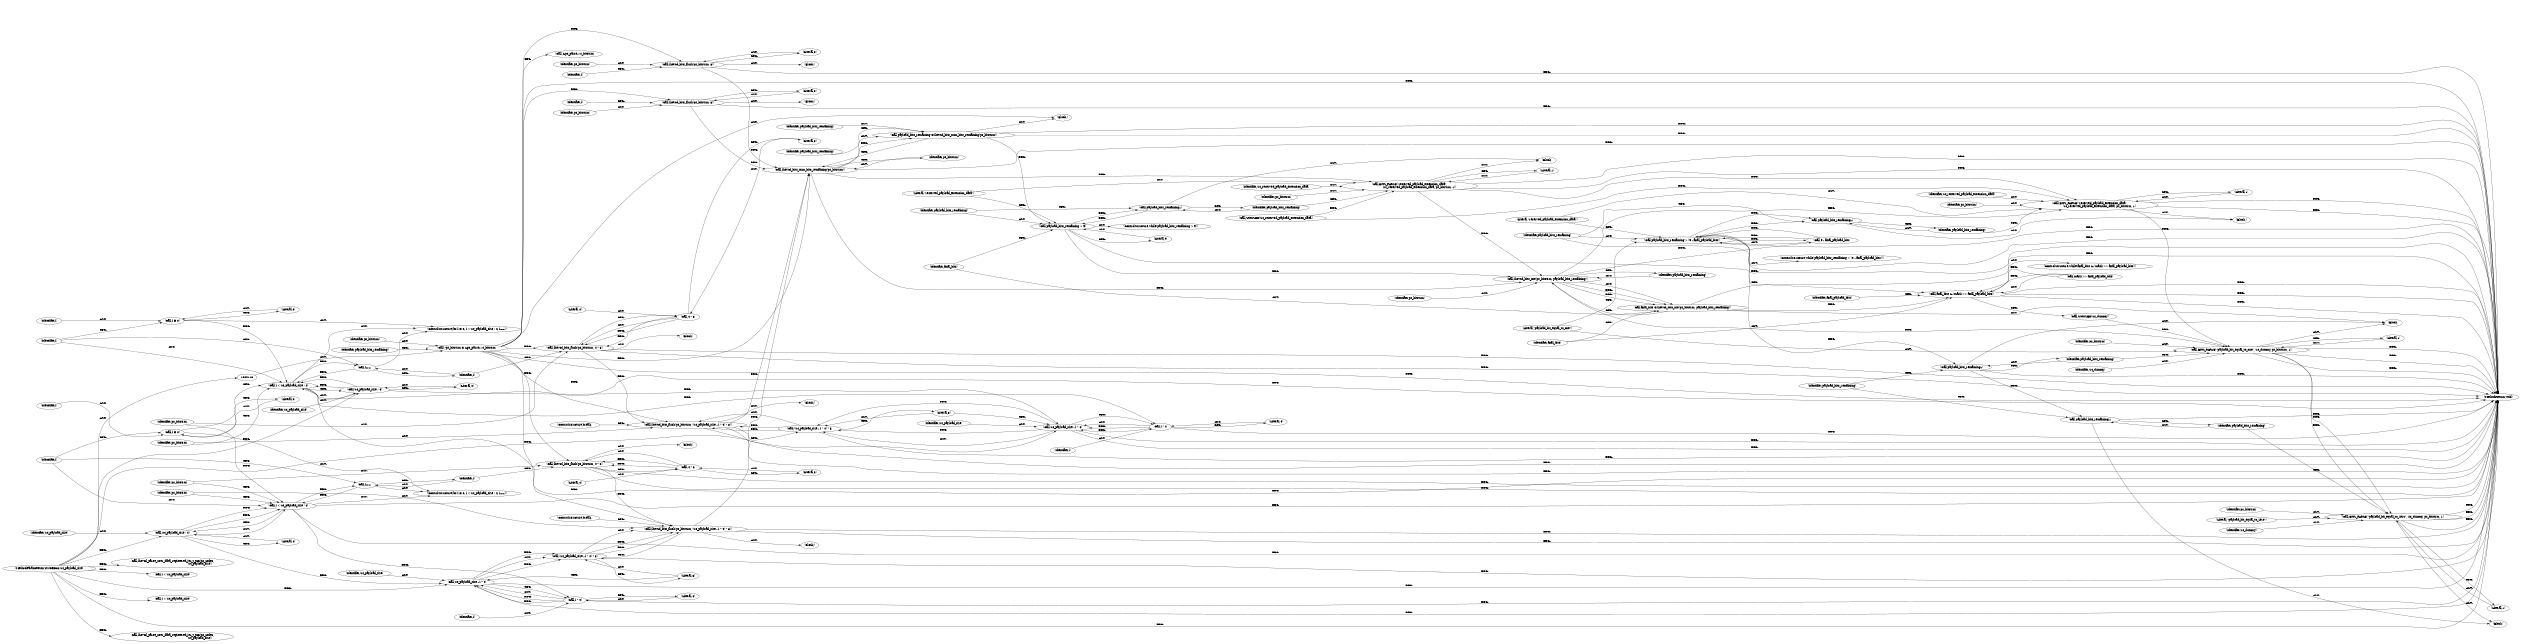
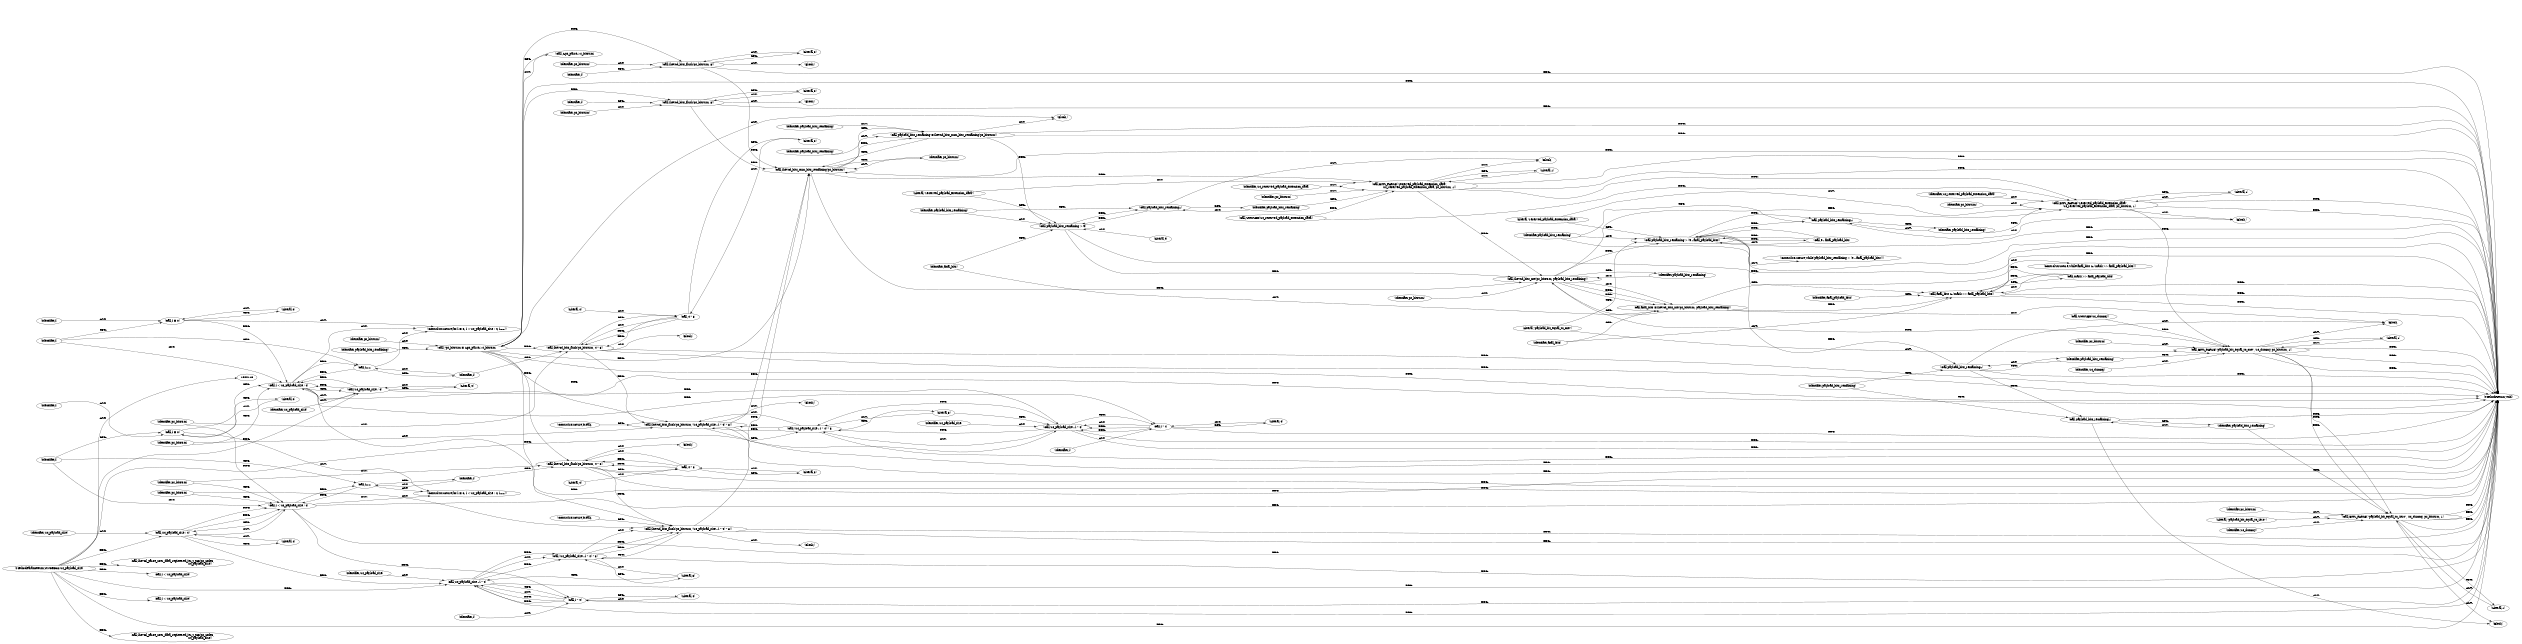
(1784, 144) -> (1773, 151)
(1161, 227) -> none
(1108, 242) -> none
(1686, 257) -> (1604, 255)
(2016, 311) -> (2019, 283)
(347, 357) -> (523, 198)
